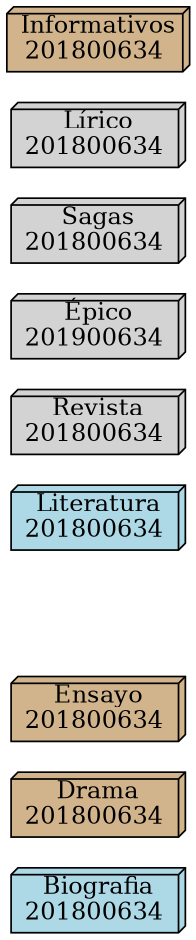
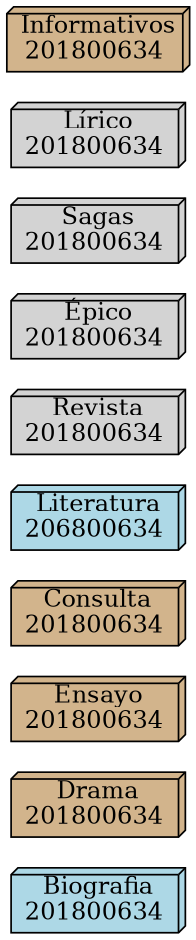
(98, 326) -> (98, 326)
(98, 518) -> (98, 518)
none -> (98, 613)
